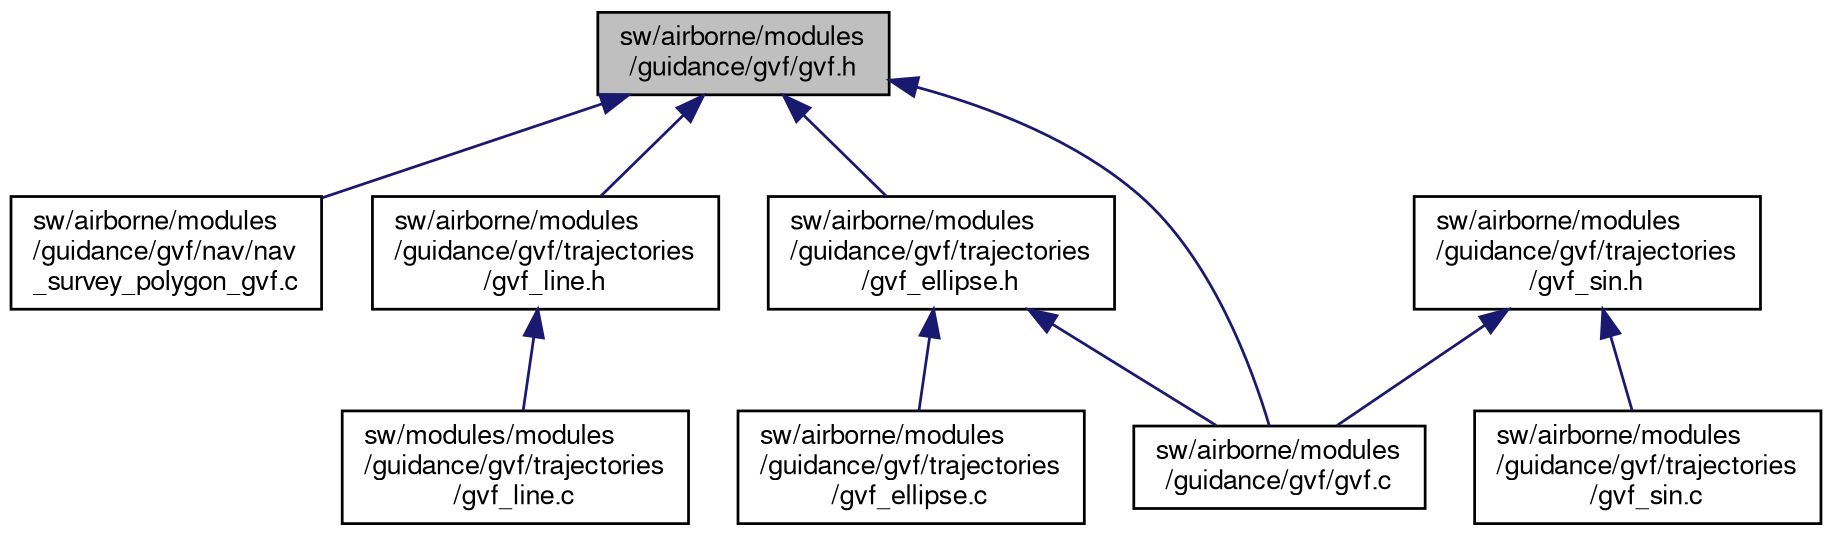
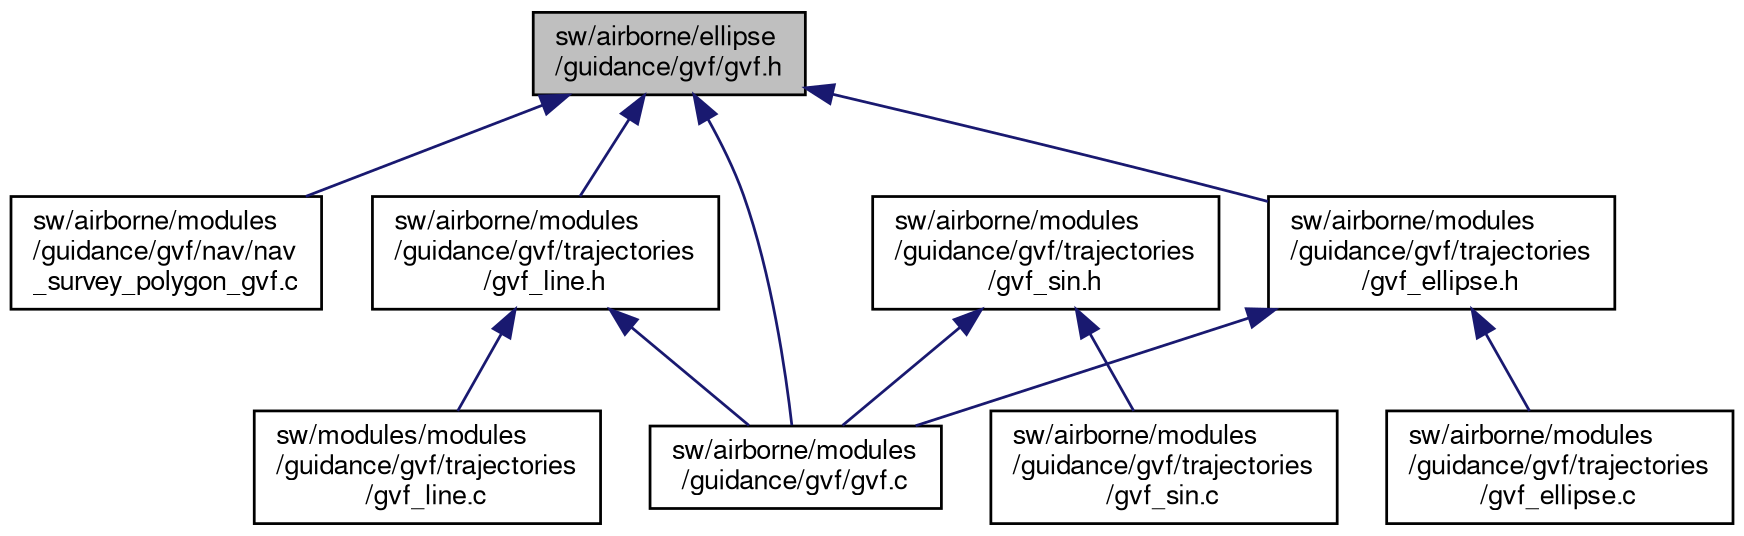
(743, 54) -> (669, 54)
none -> (690, 376)
